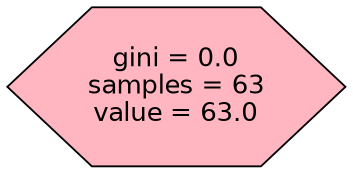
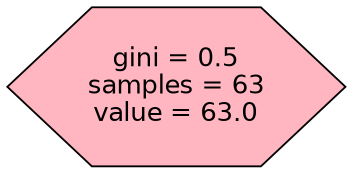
(176, 87) -> (176, 87)
